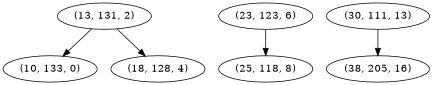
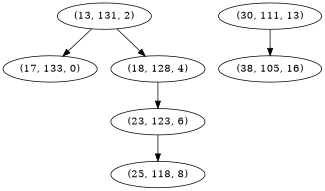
(50, 69) -> (50, 69)
(378, 69) -> (270, 69)
none -> (158, 92)
